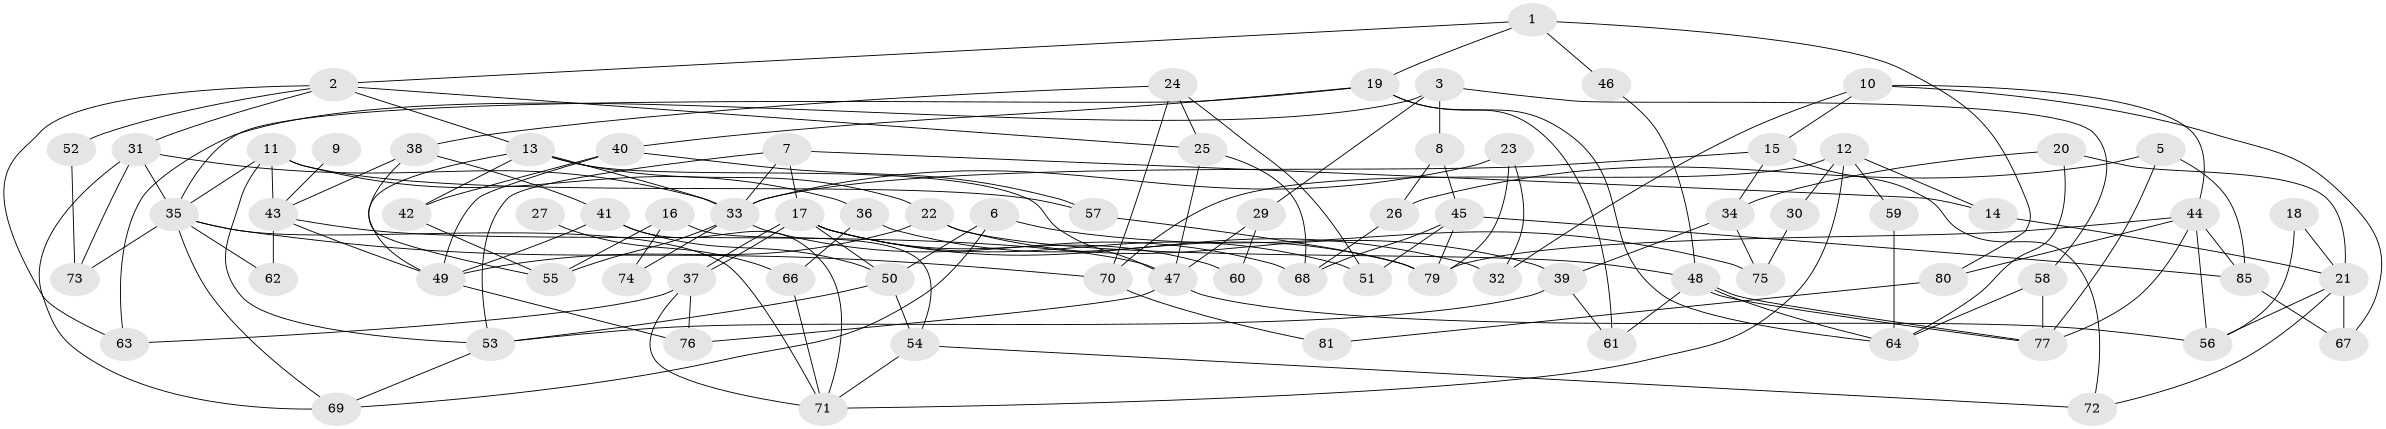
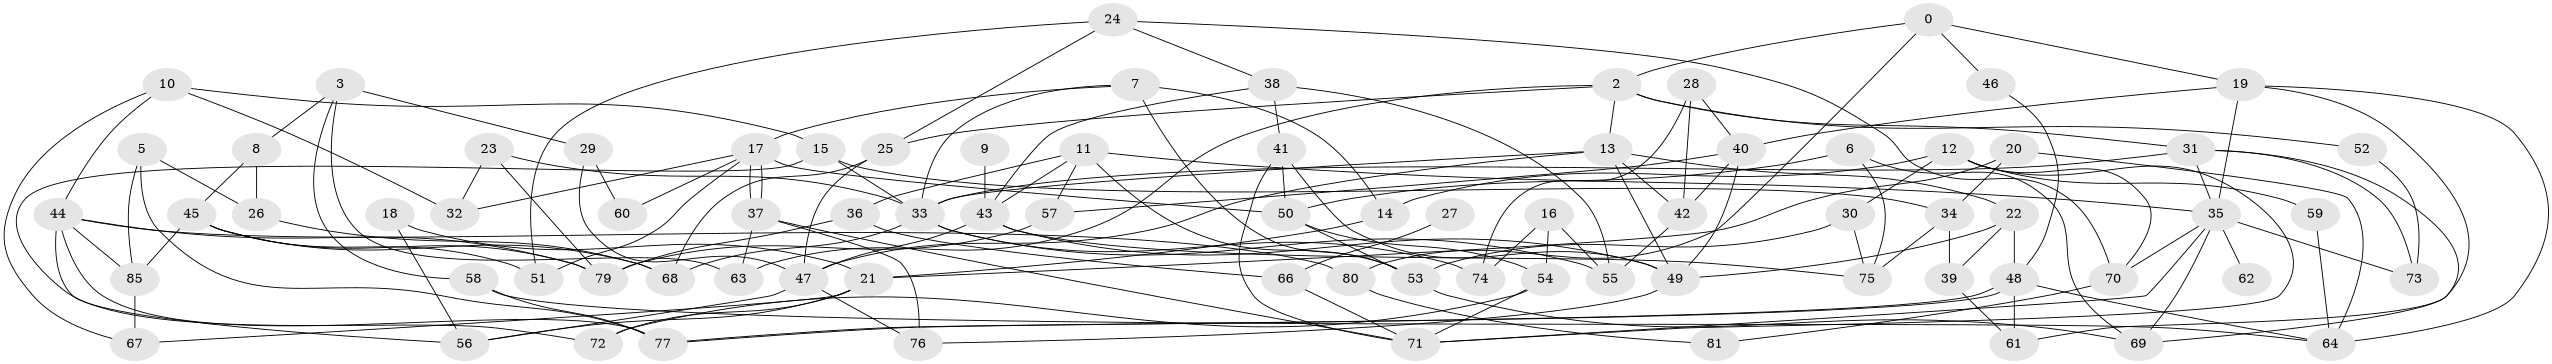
(1533, 20) -> (1929, 20)
none -> (1692, 85)
(273, 247) -> (1422, 257)
(1030, 324) -> (1632, 246)
